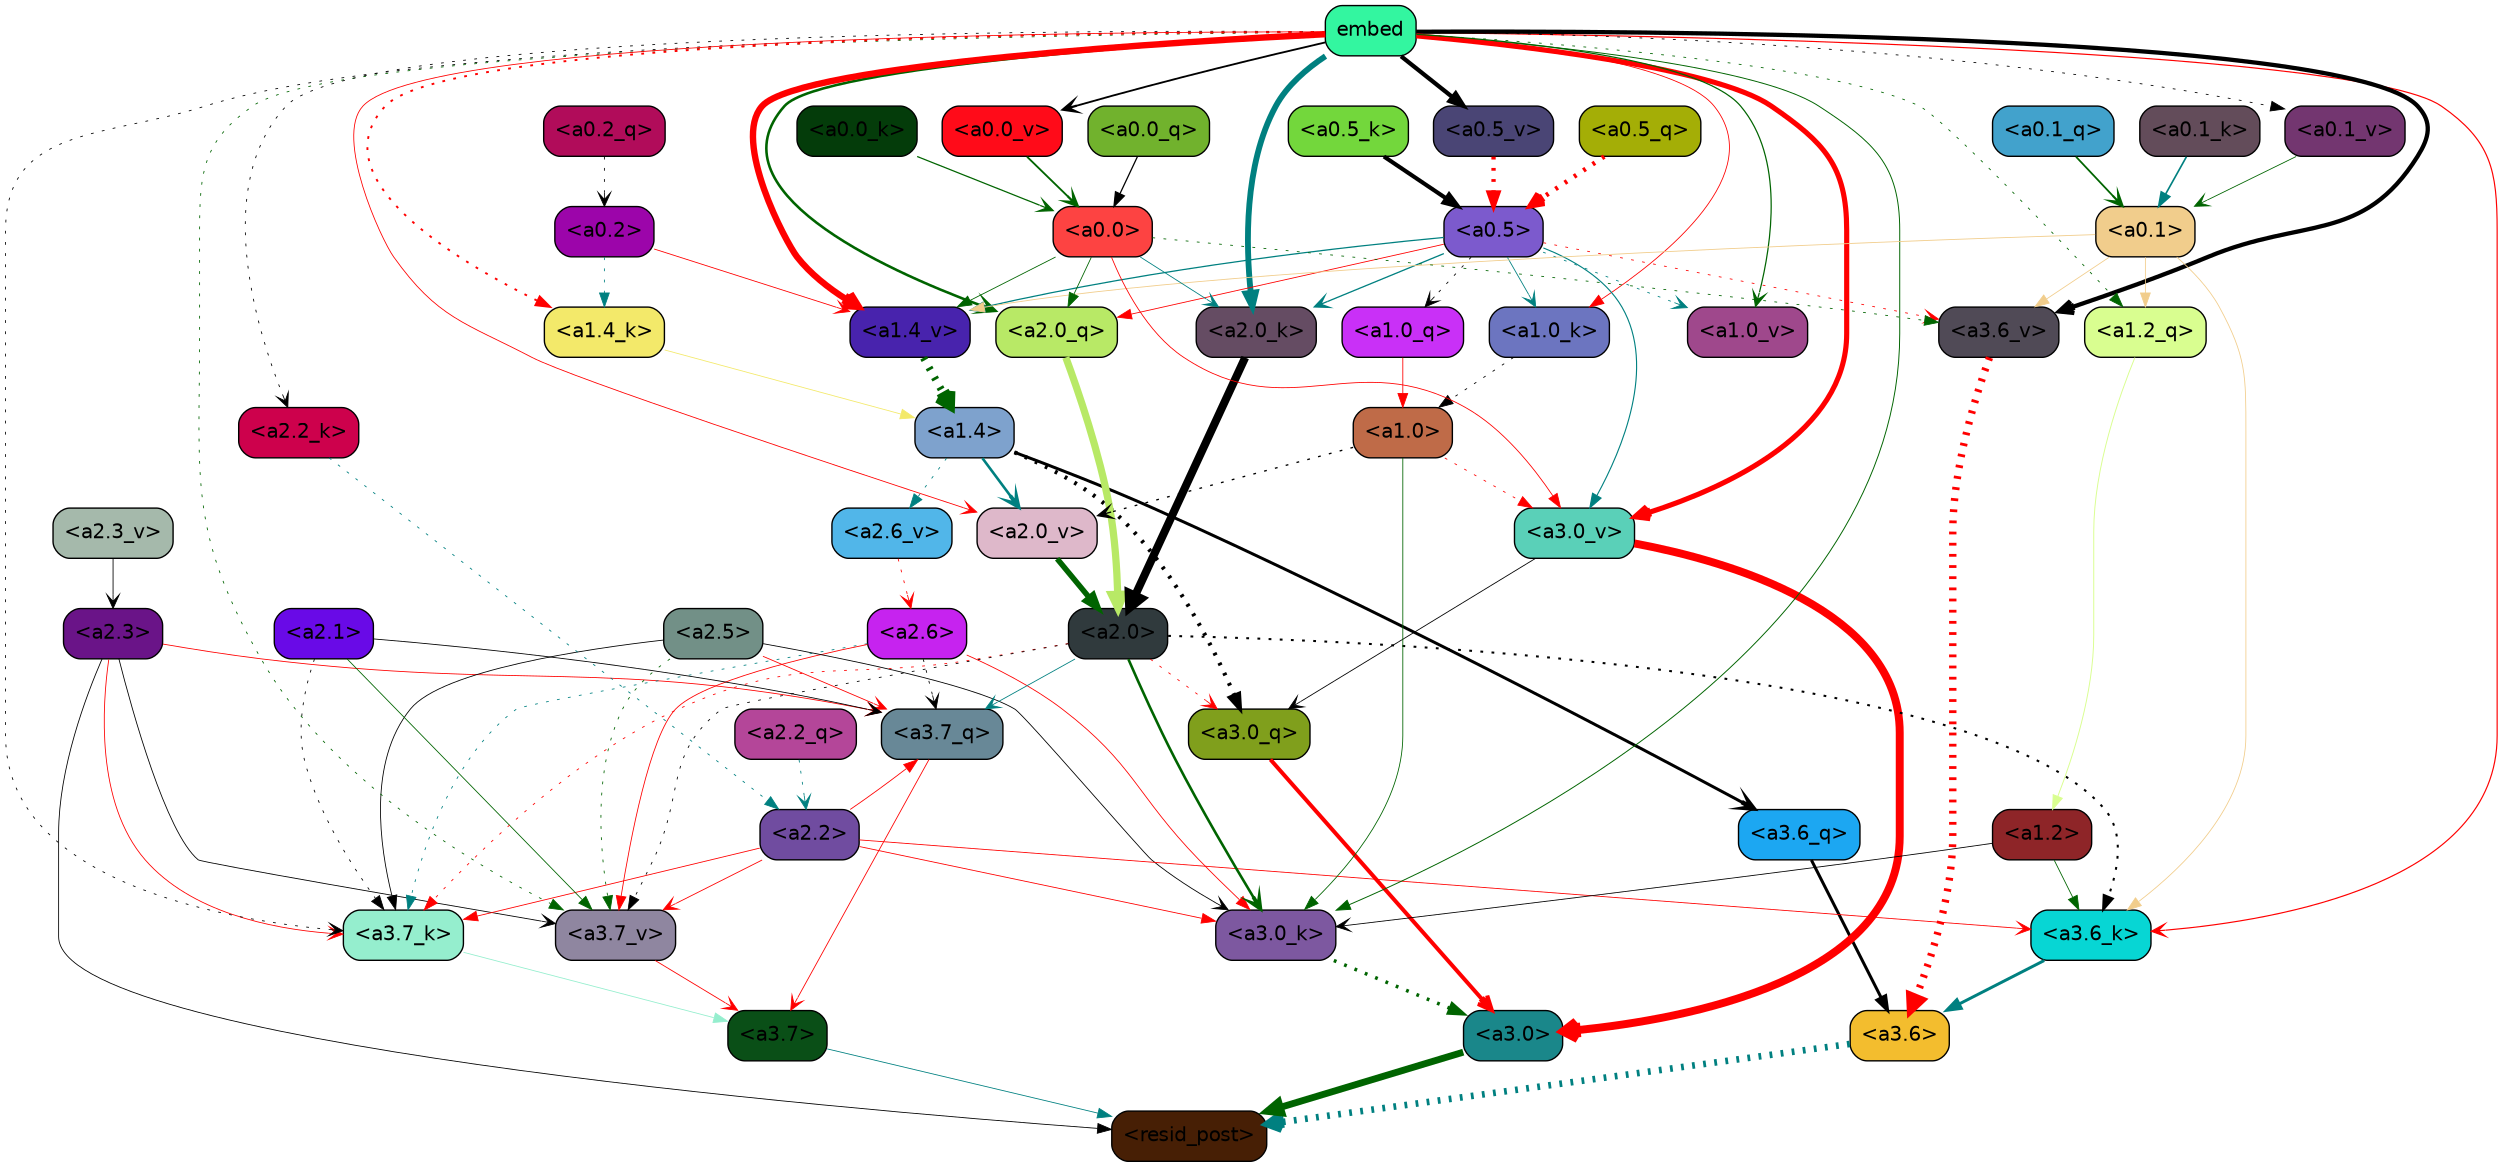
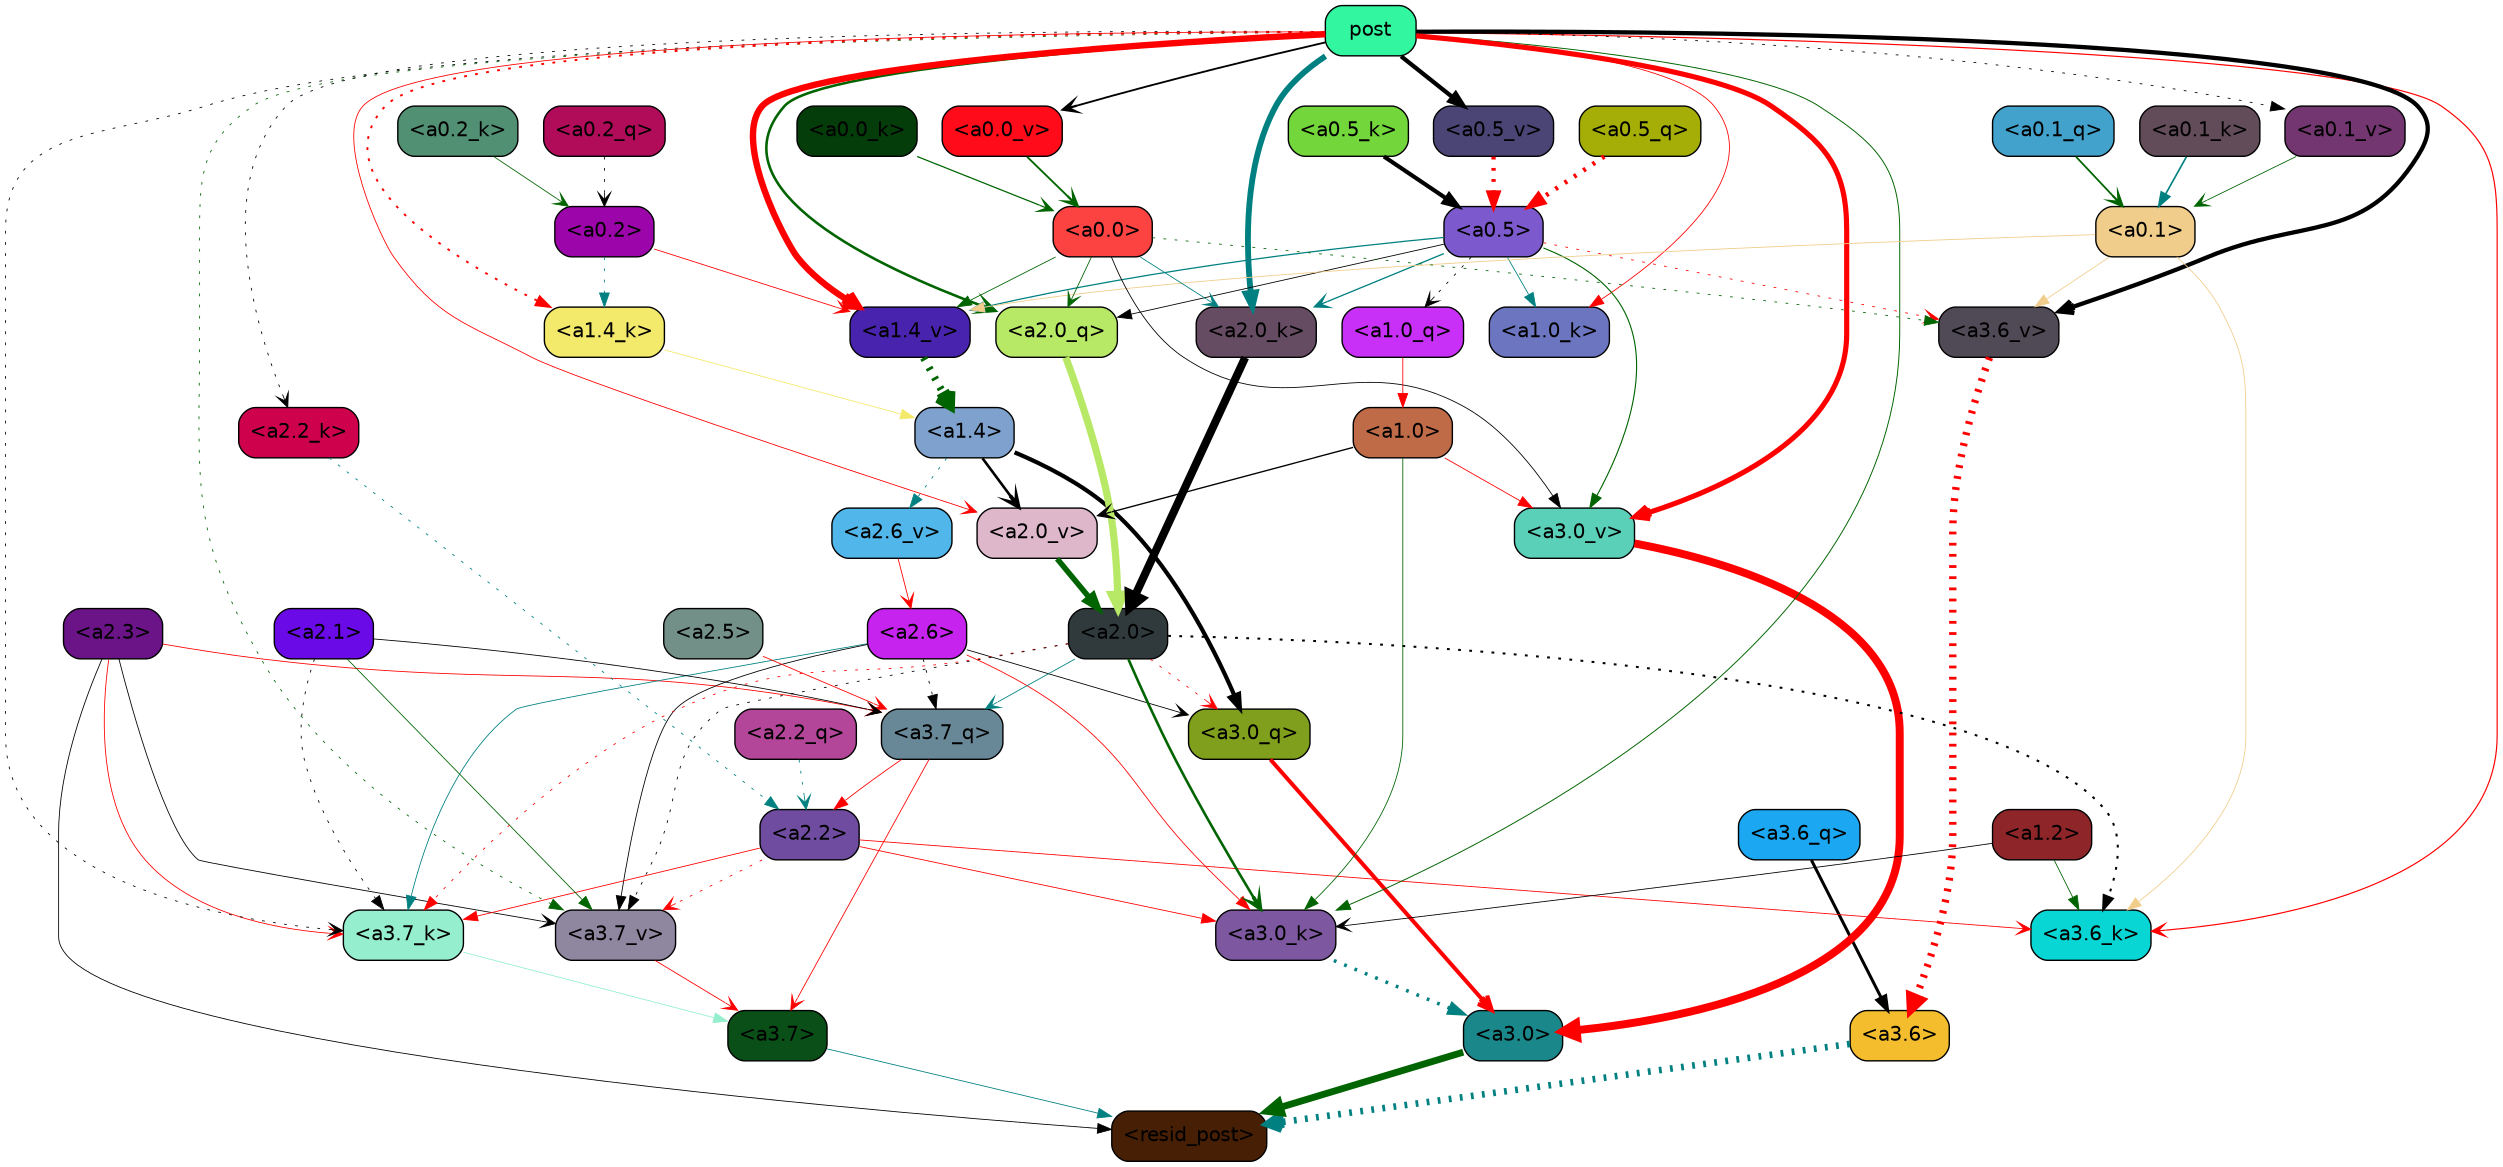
(1371, 31) -> (1371, 31)
none -> (458, 131)
(1149, 131) -> none
(1573, 178) -> (1573, 178)
(1083, 276) -> (1083, 276)
(1522, 283) -> (1522, 283)
(1241, 290) -> (1241, 290)
(1748, 332) -> none
(2145, 332) -> none
(1636, 354) -> (1636, 354)
(1482, 379) -> none
(1324, 385) -> (1324, 385)
(997, 477) -> (997, 477)
(1482, 479) -> (1482, 479)
(1232, 480) -> (1232, 480)
(113, 533) -> none
(1144, 544) -> (1144, 544)
(903, 577) -> (903, 577)
(1383, 617) -> none
(1424, 626) -> (1071, 680)
(928, 677) -> (928, 677)
(440, 689) -> none
(584, 695) -> (584, 695)
(1022, 716) -> none
(662, 731) -> (662, 731)
(605, 767) -> none
(879, 789) -> (873, 780)
(1900, 814) -> (1900, 814)
(719, 882) -> (719, 882)
(2002, 982) -> none
(1392, 984) -> (1392, 984)
